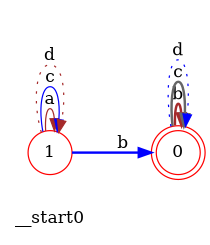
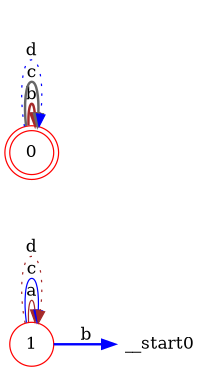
(105, 153) -> (78, 344)
